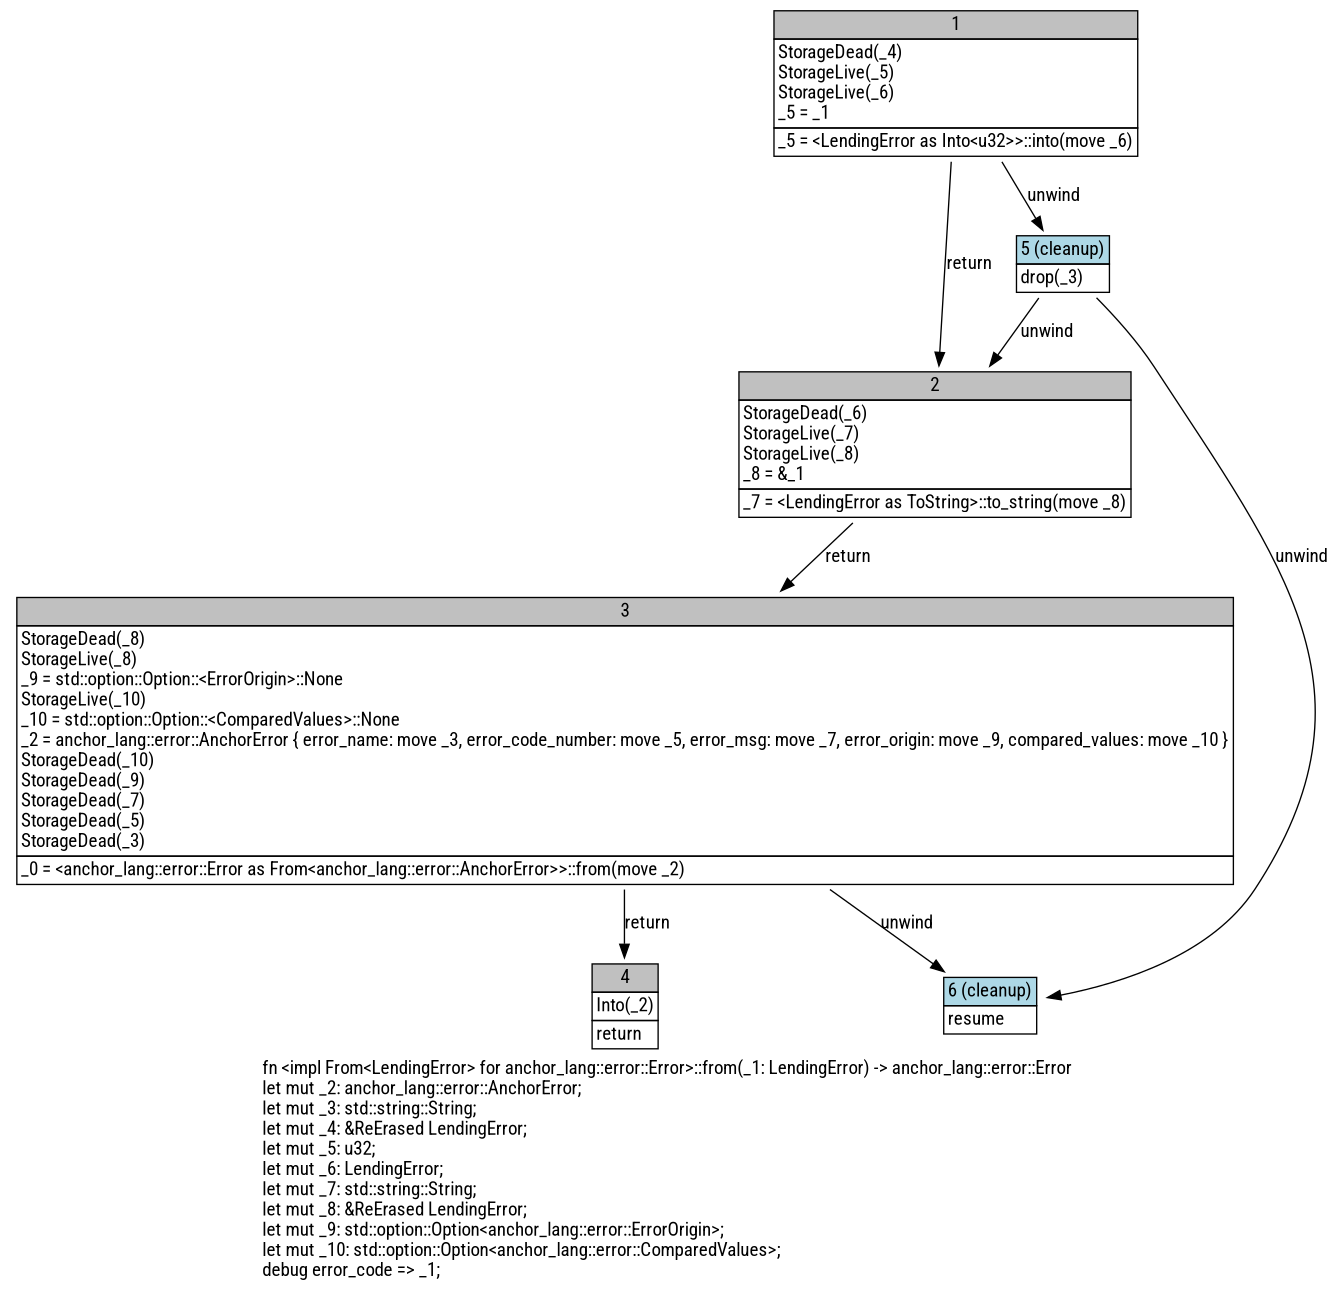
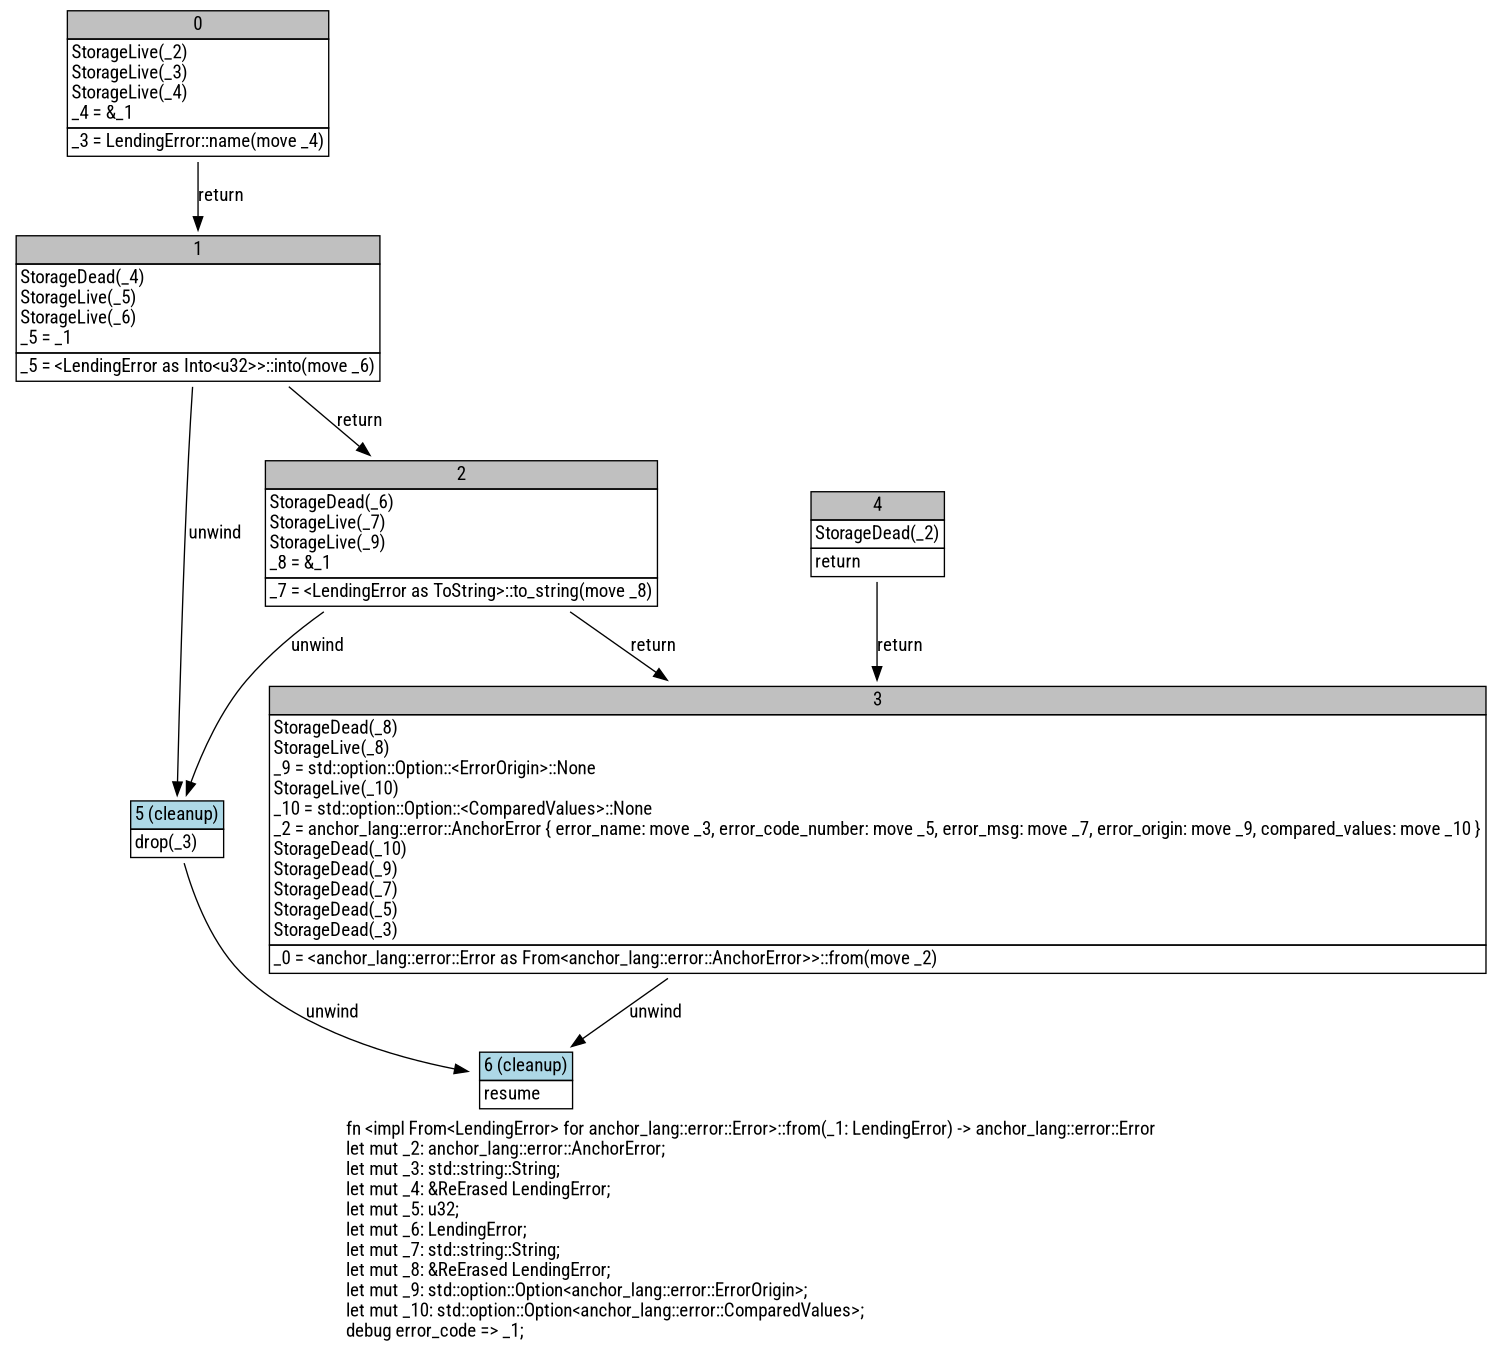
none -> (198, 84)
(1018, 326) -> (243, 685)
(802, 454) -> (328, 543)
(624, 917) -> (877, 624)
(625, 1006) -> (878, 534)
